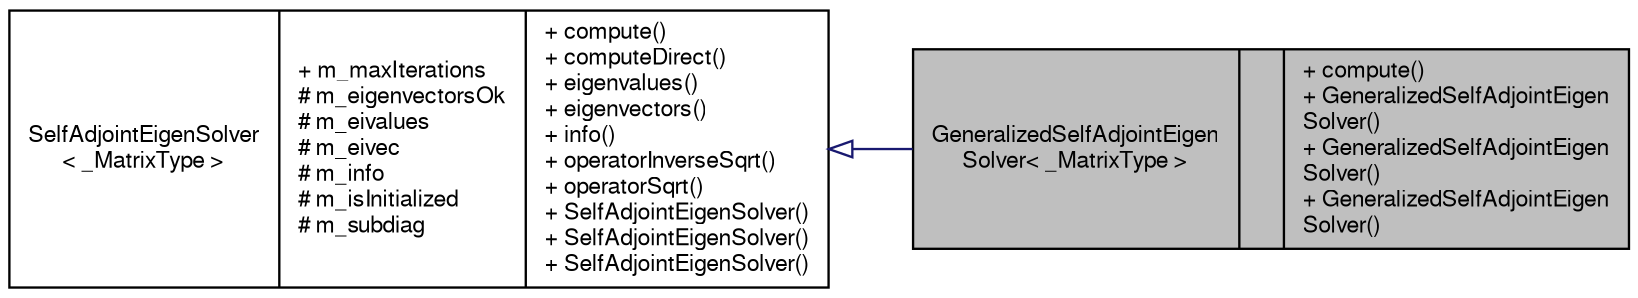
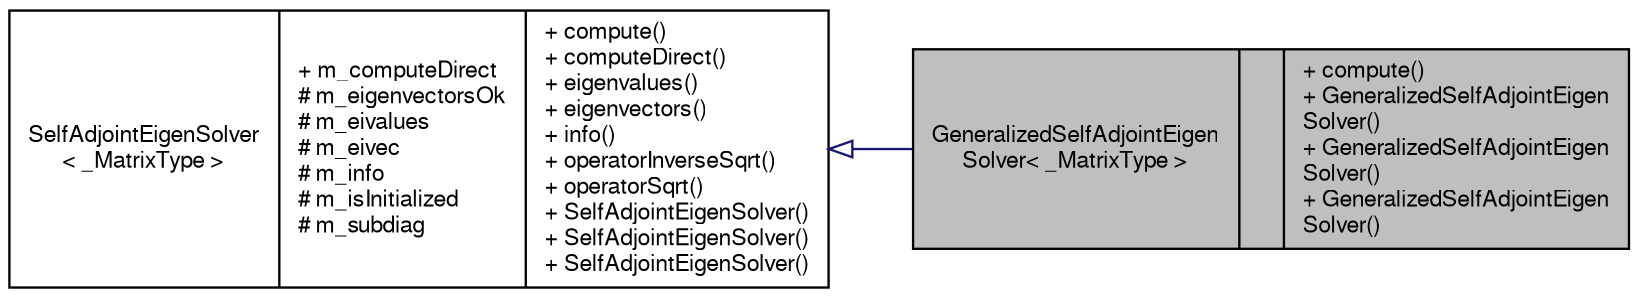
(393, 70) -> (398, 70)
